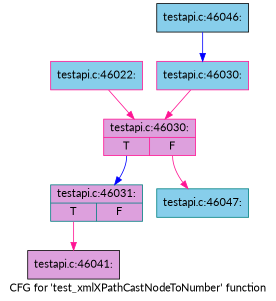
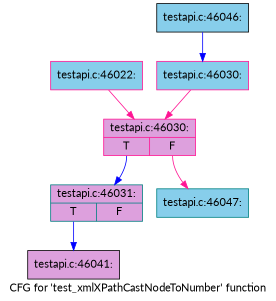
(74, 232) -> (74, 232)
